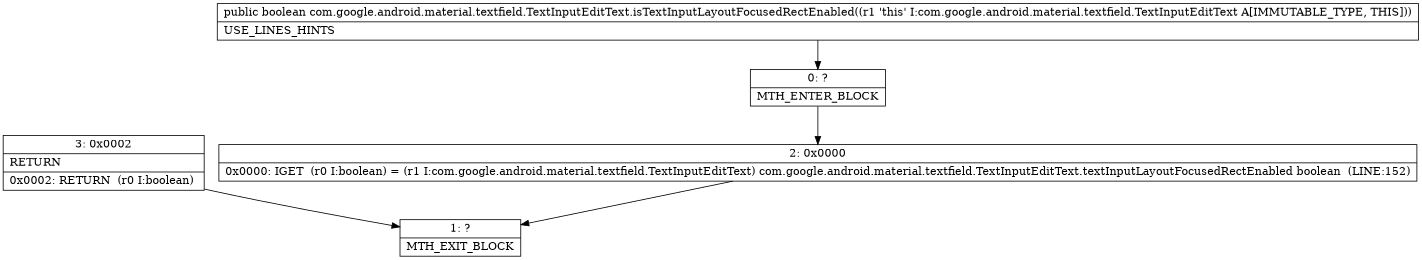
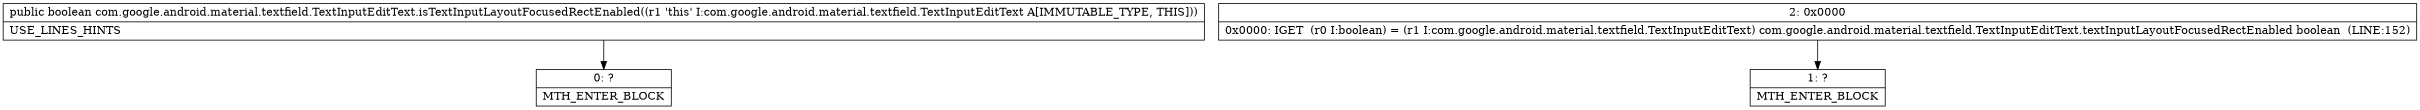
(818, 121) -> none
(104, 163) -> none
(460, 247) -> (1818, 97)
